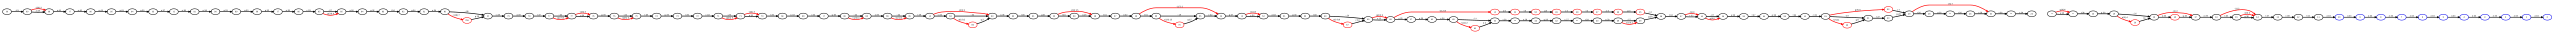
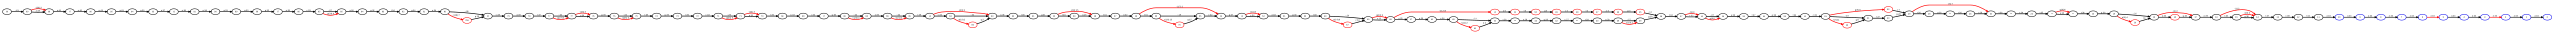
none -> (2041, 14)
(2432, 17) -> (2432, 17)
(2495, 17) -> (2495, 17)
